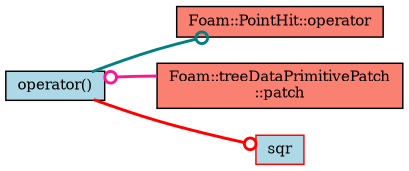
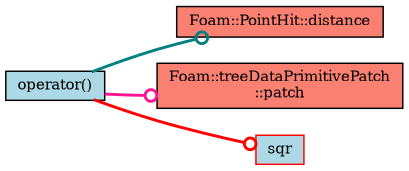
(280, 22) -> (280, 22)
(137, 76) -> (125, 95)
